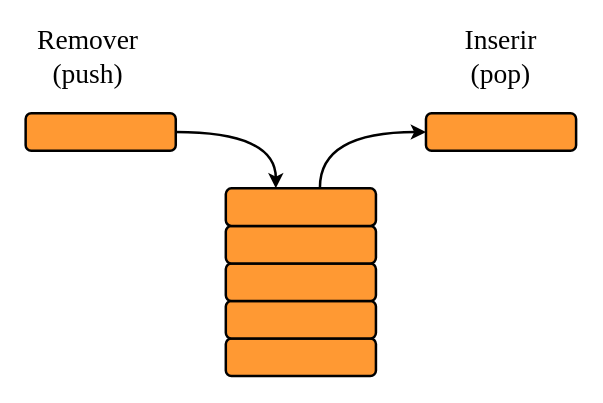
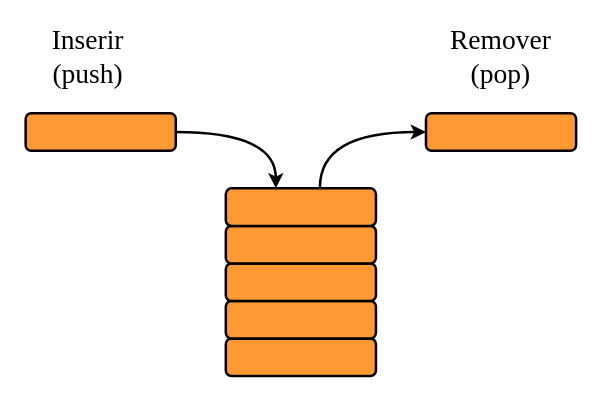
(88, 57) -> (88, 57)
(501, 57) -> (501, 57)
